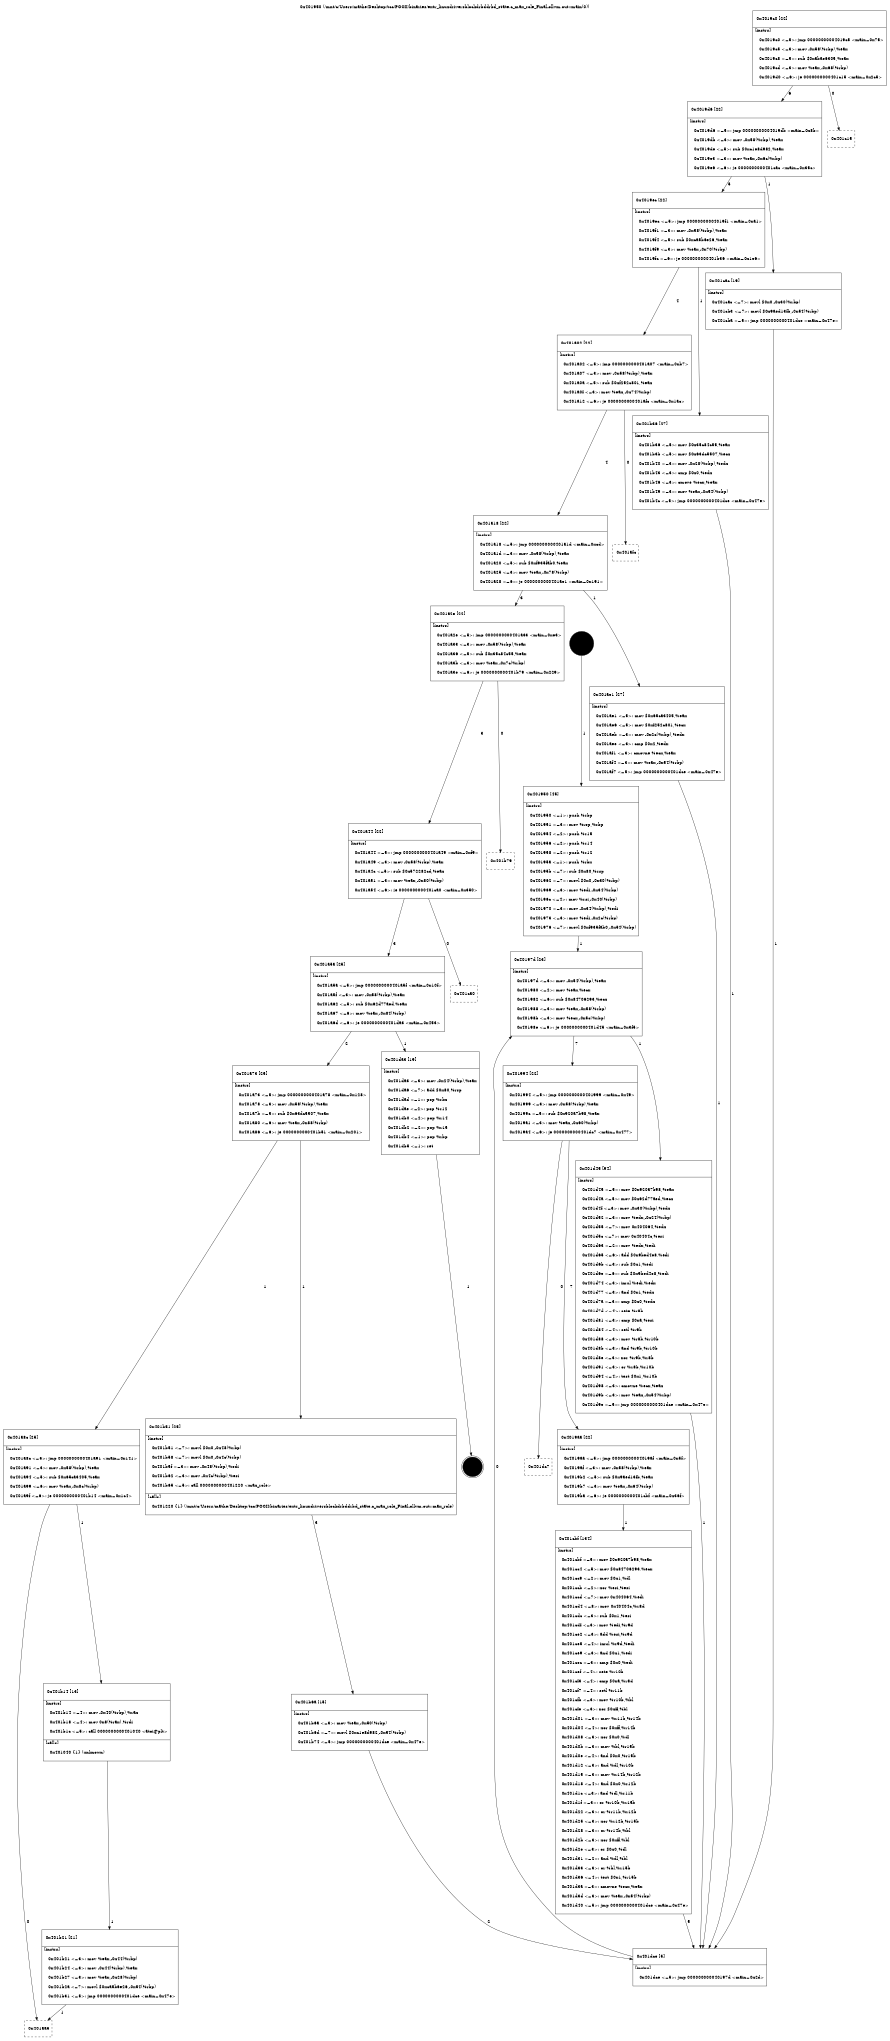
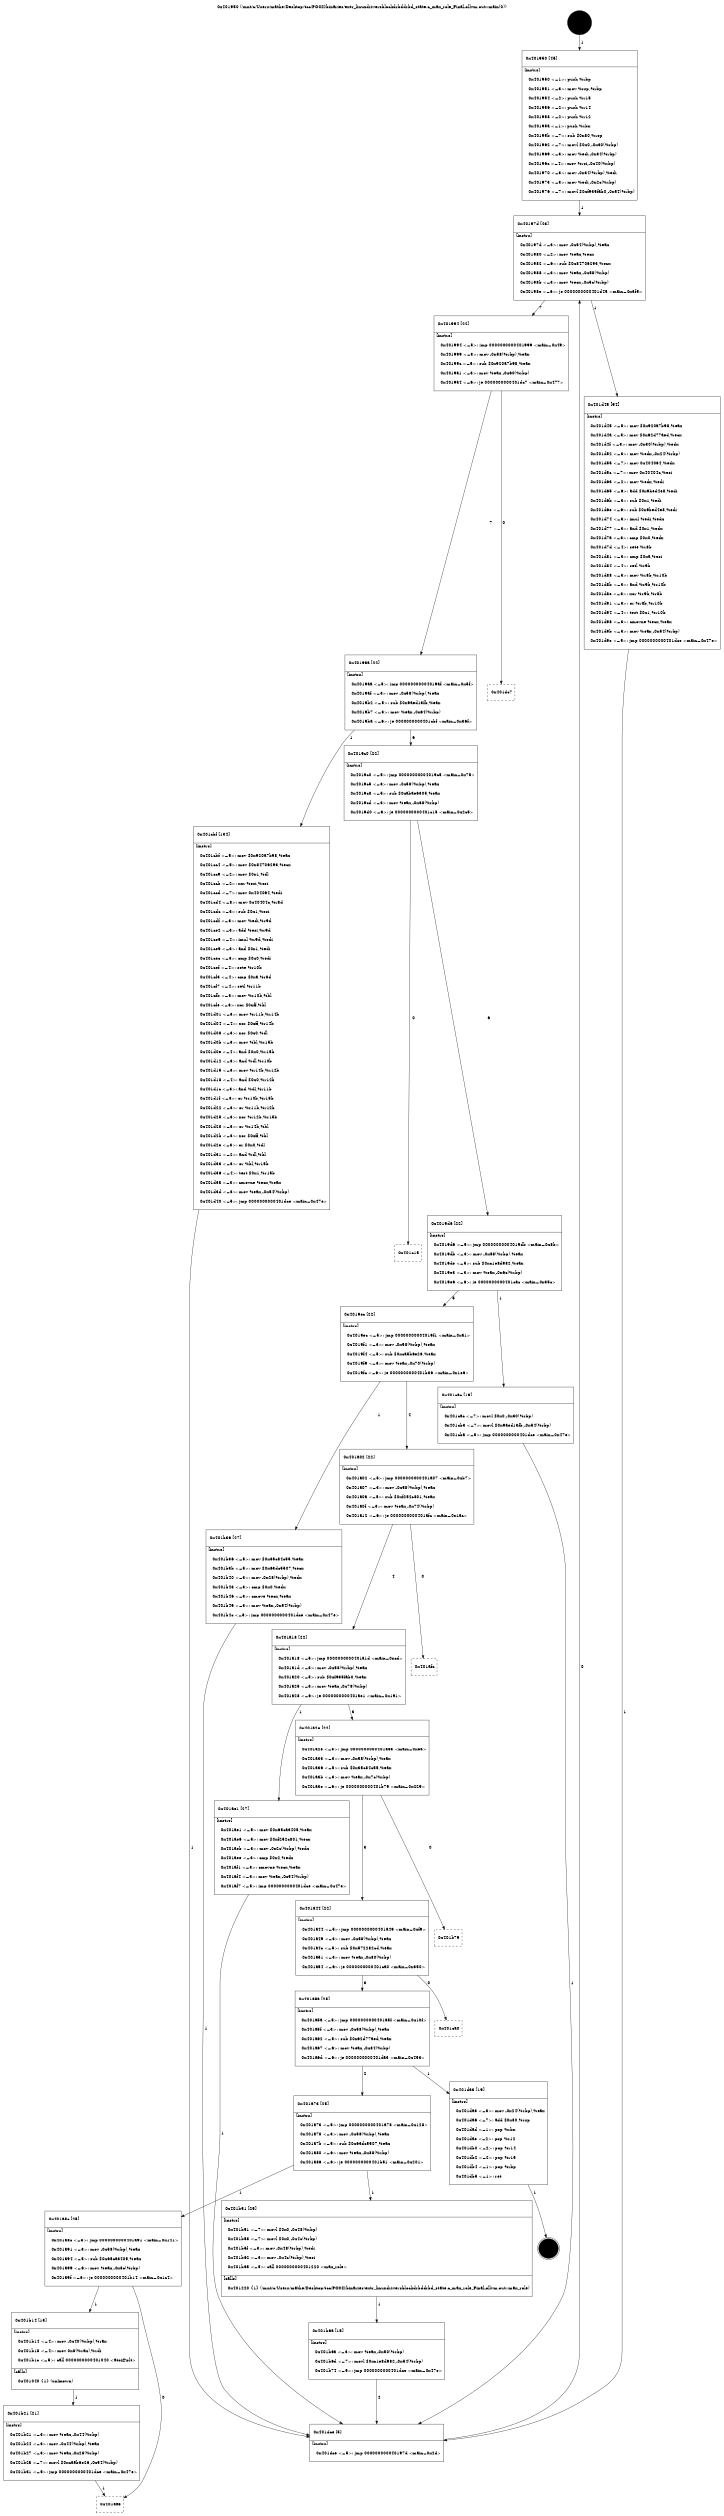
none -> (411, 736)
(316, 1523) -> (379, 2304)
(688, 1922) -> (192, 1848)
